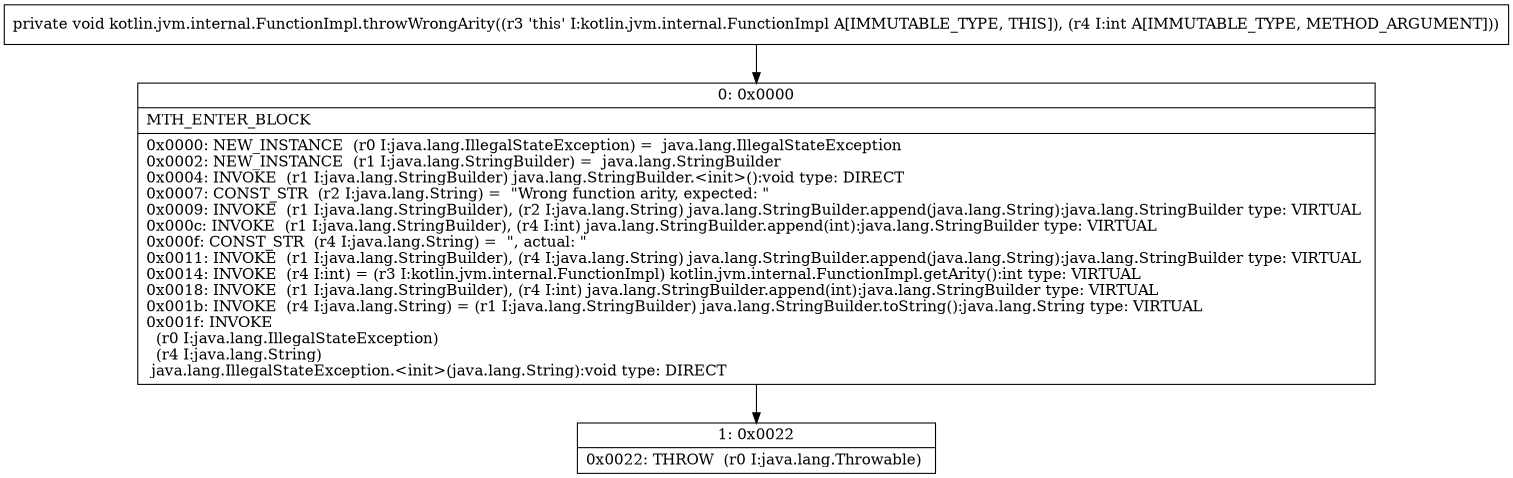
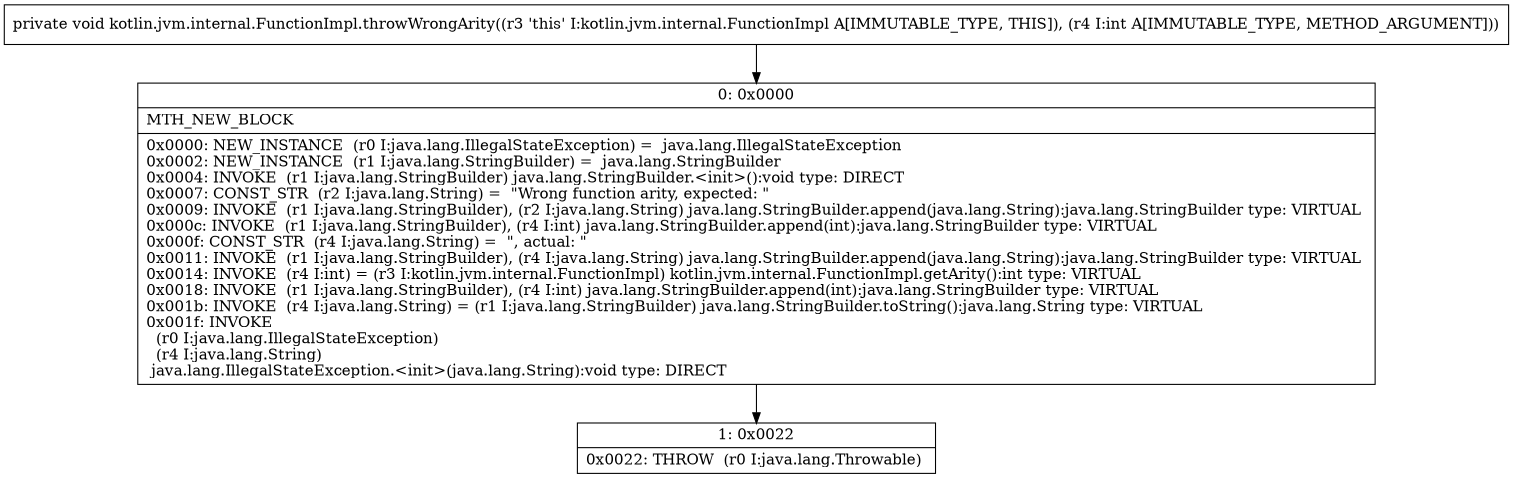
(229, 120) -> (220, 120)
